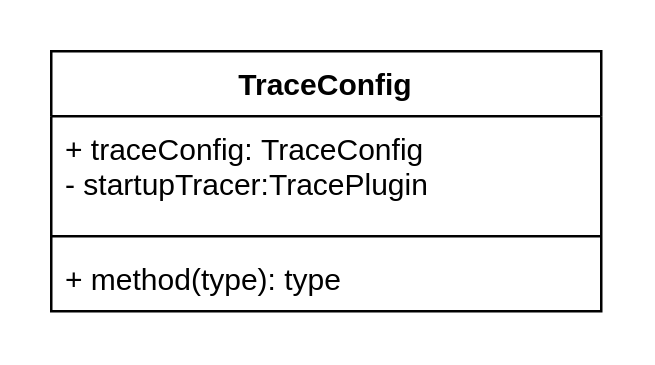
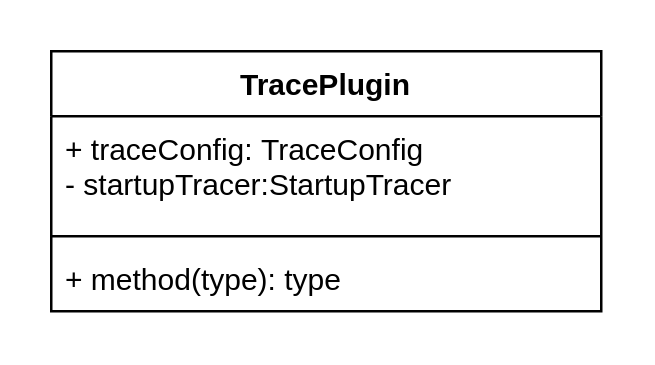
(325, 85) -> (325, 85)
(272, 150) -> (272, 150)
